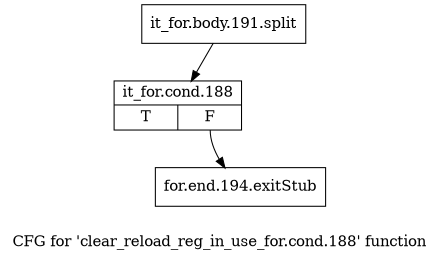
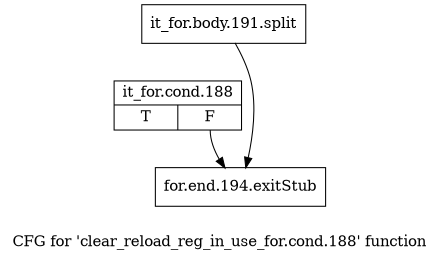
(205, 58) -> (253, 99)
